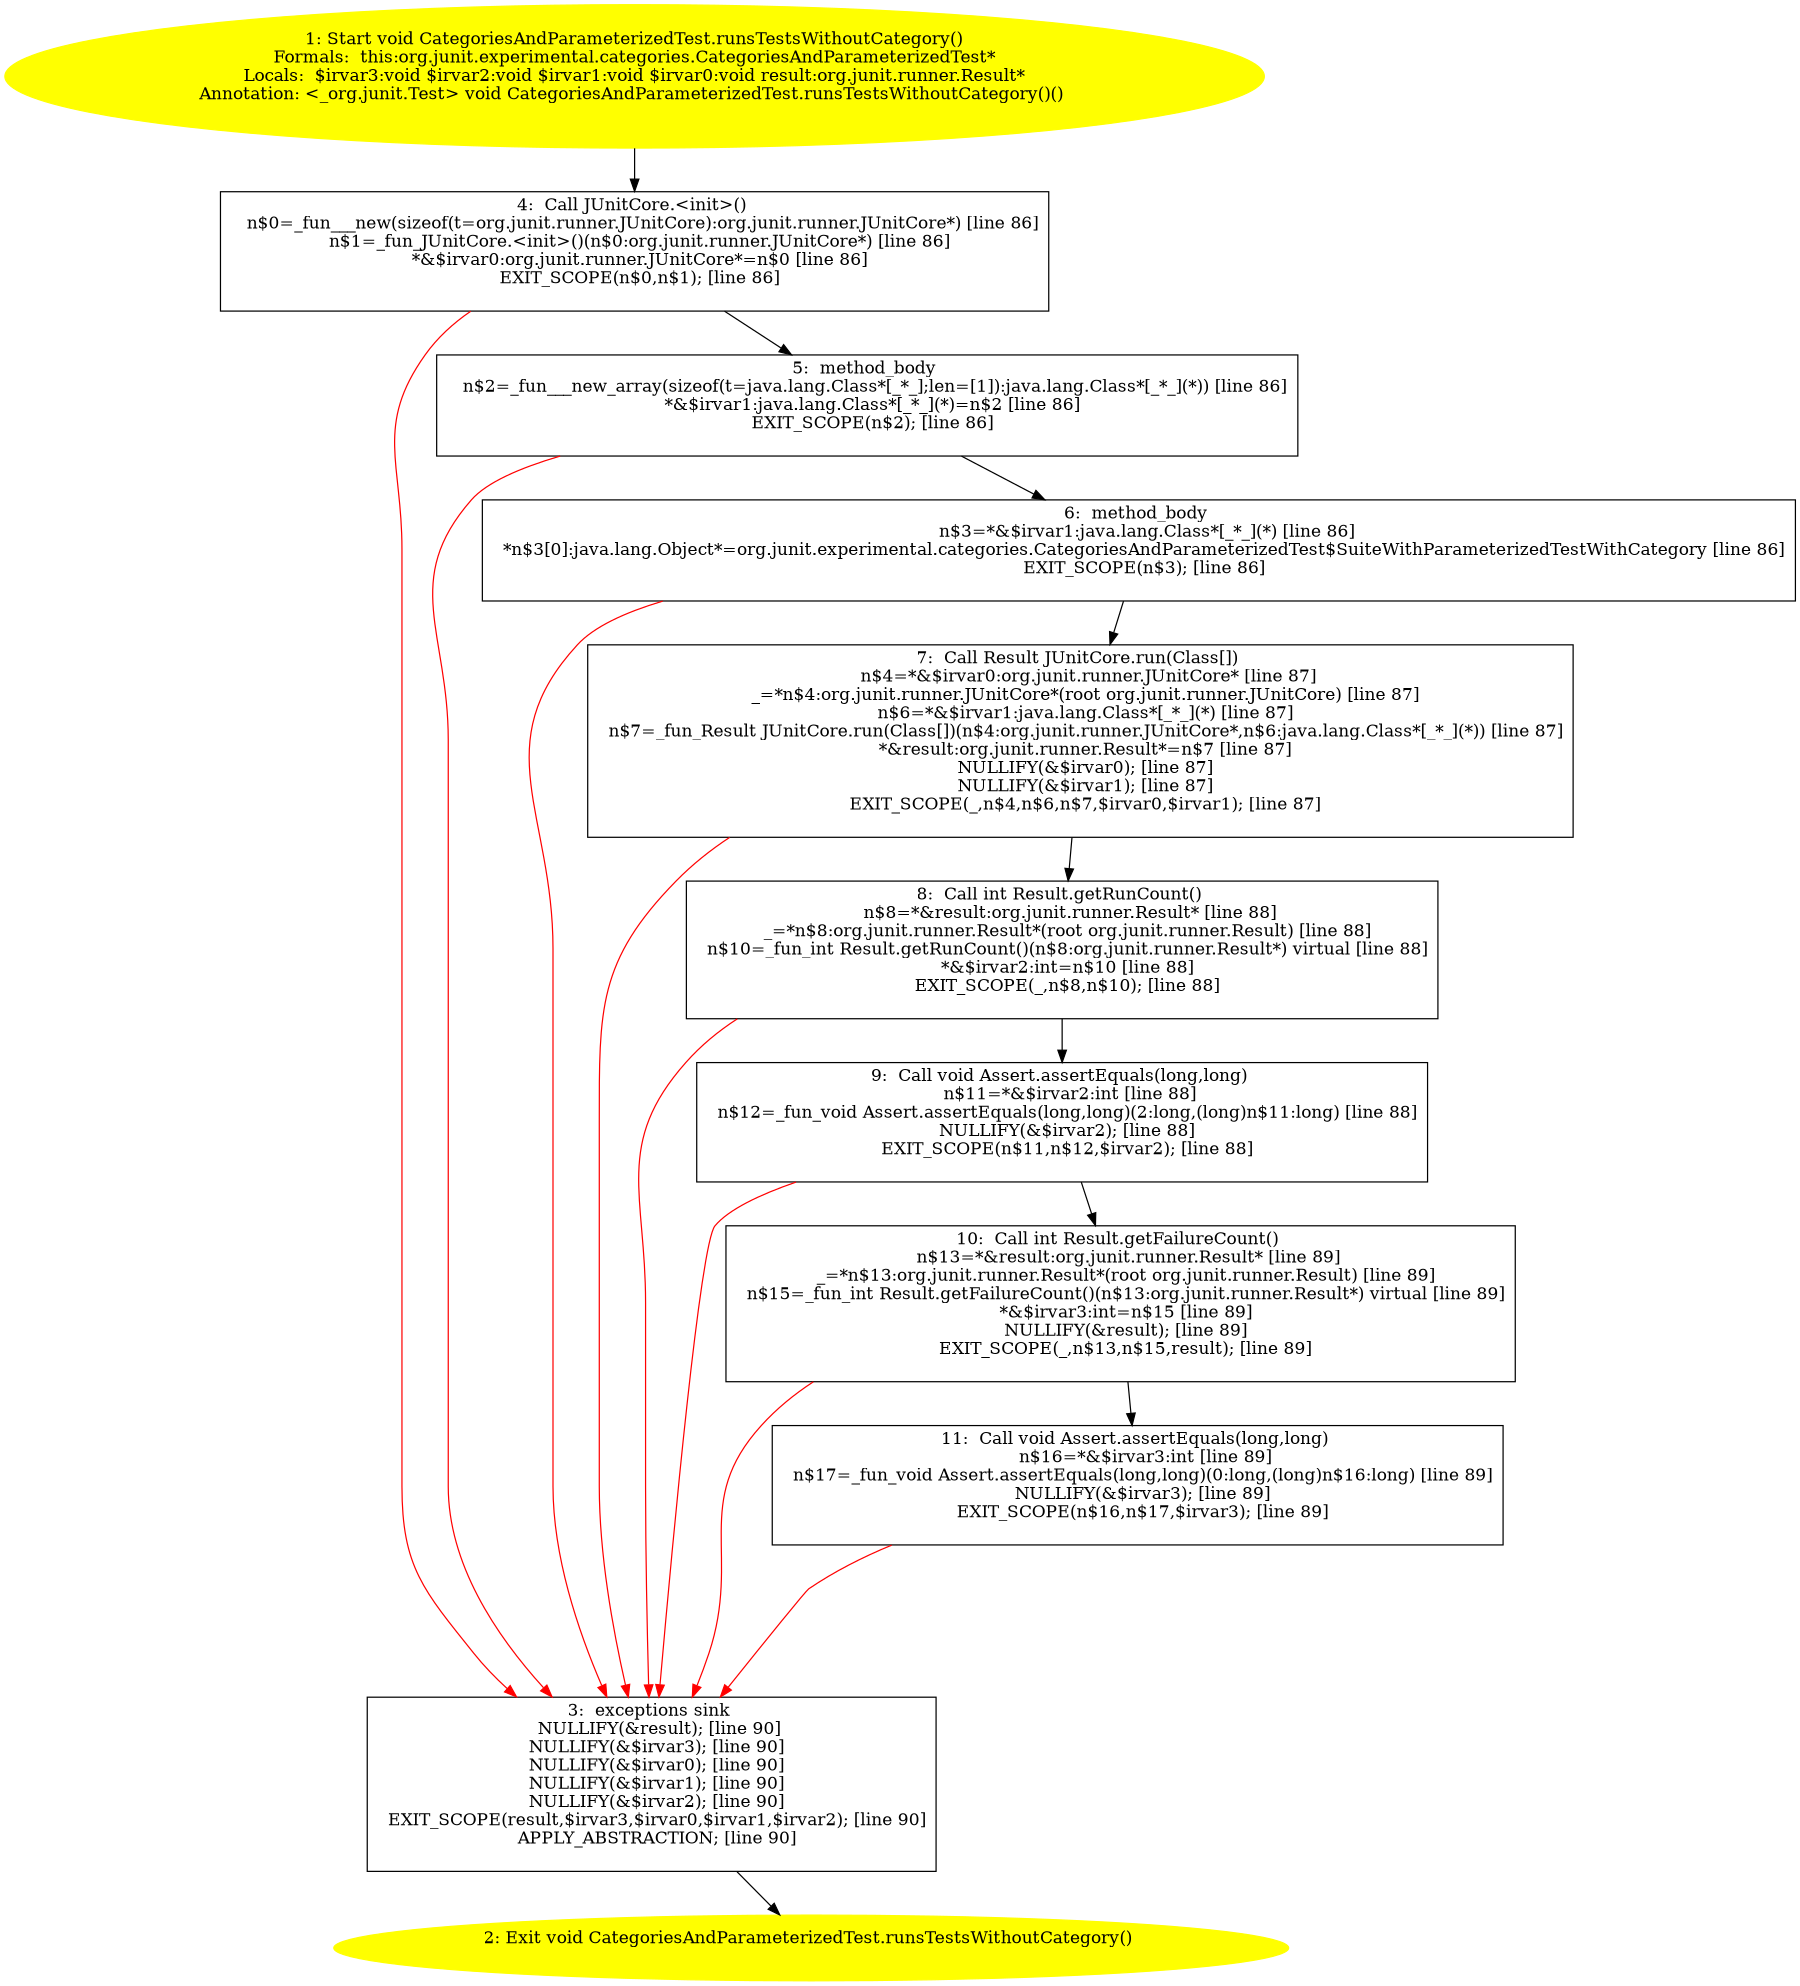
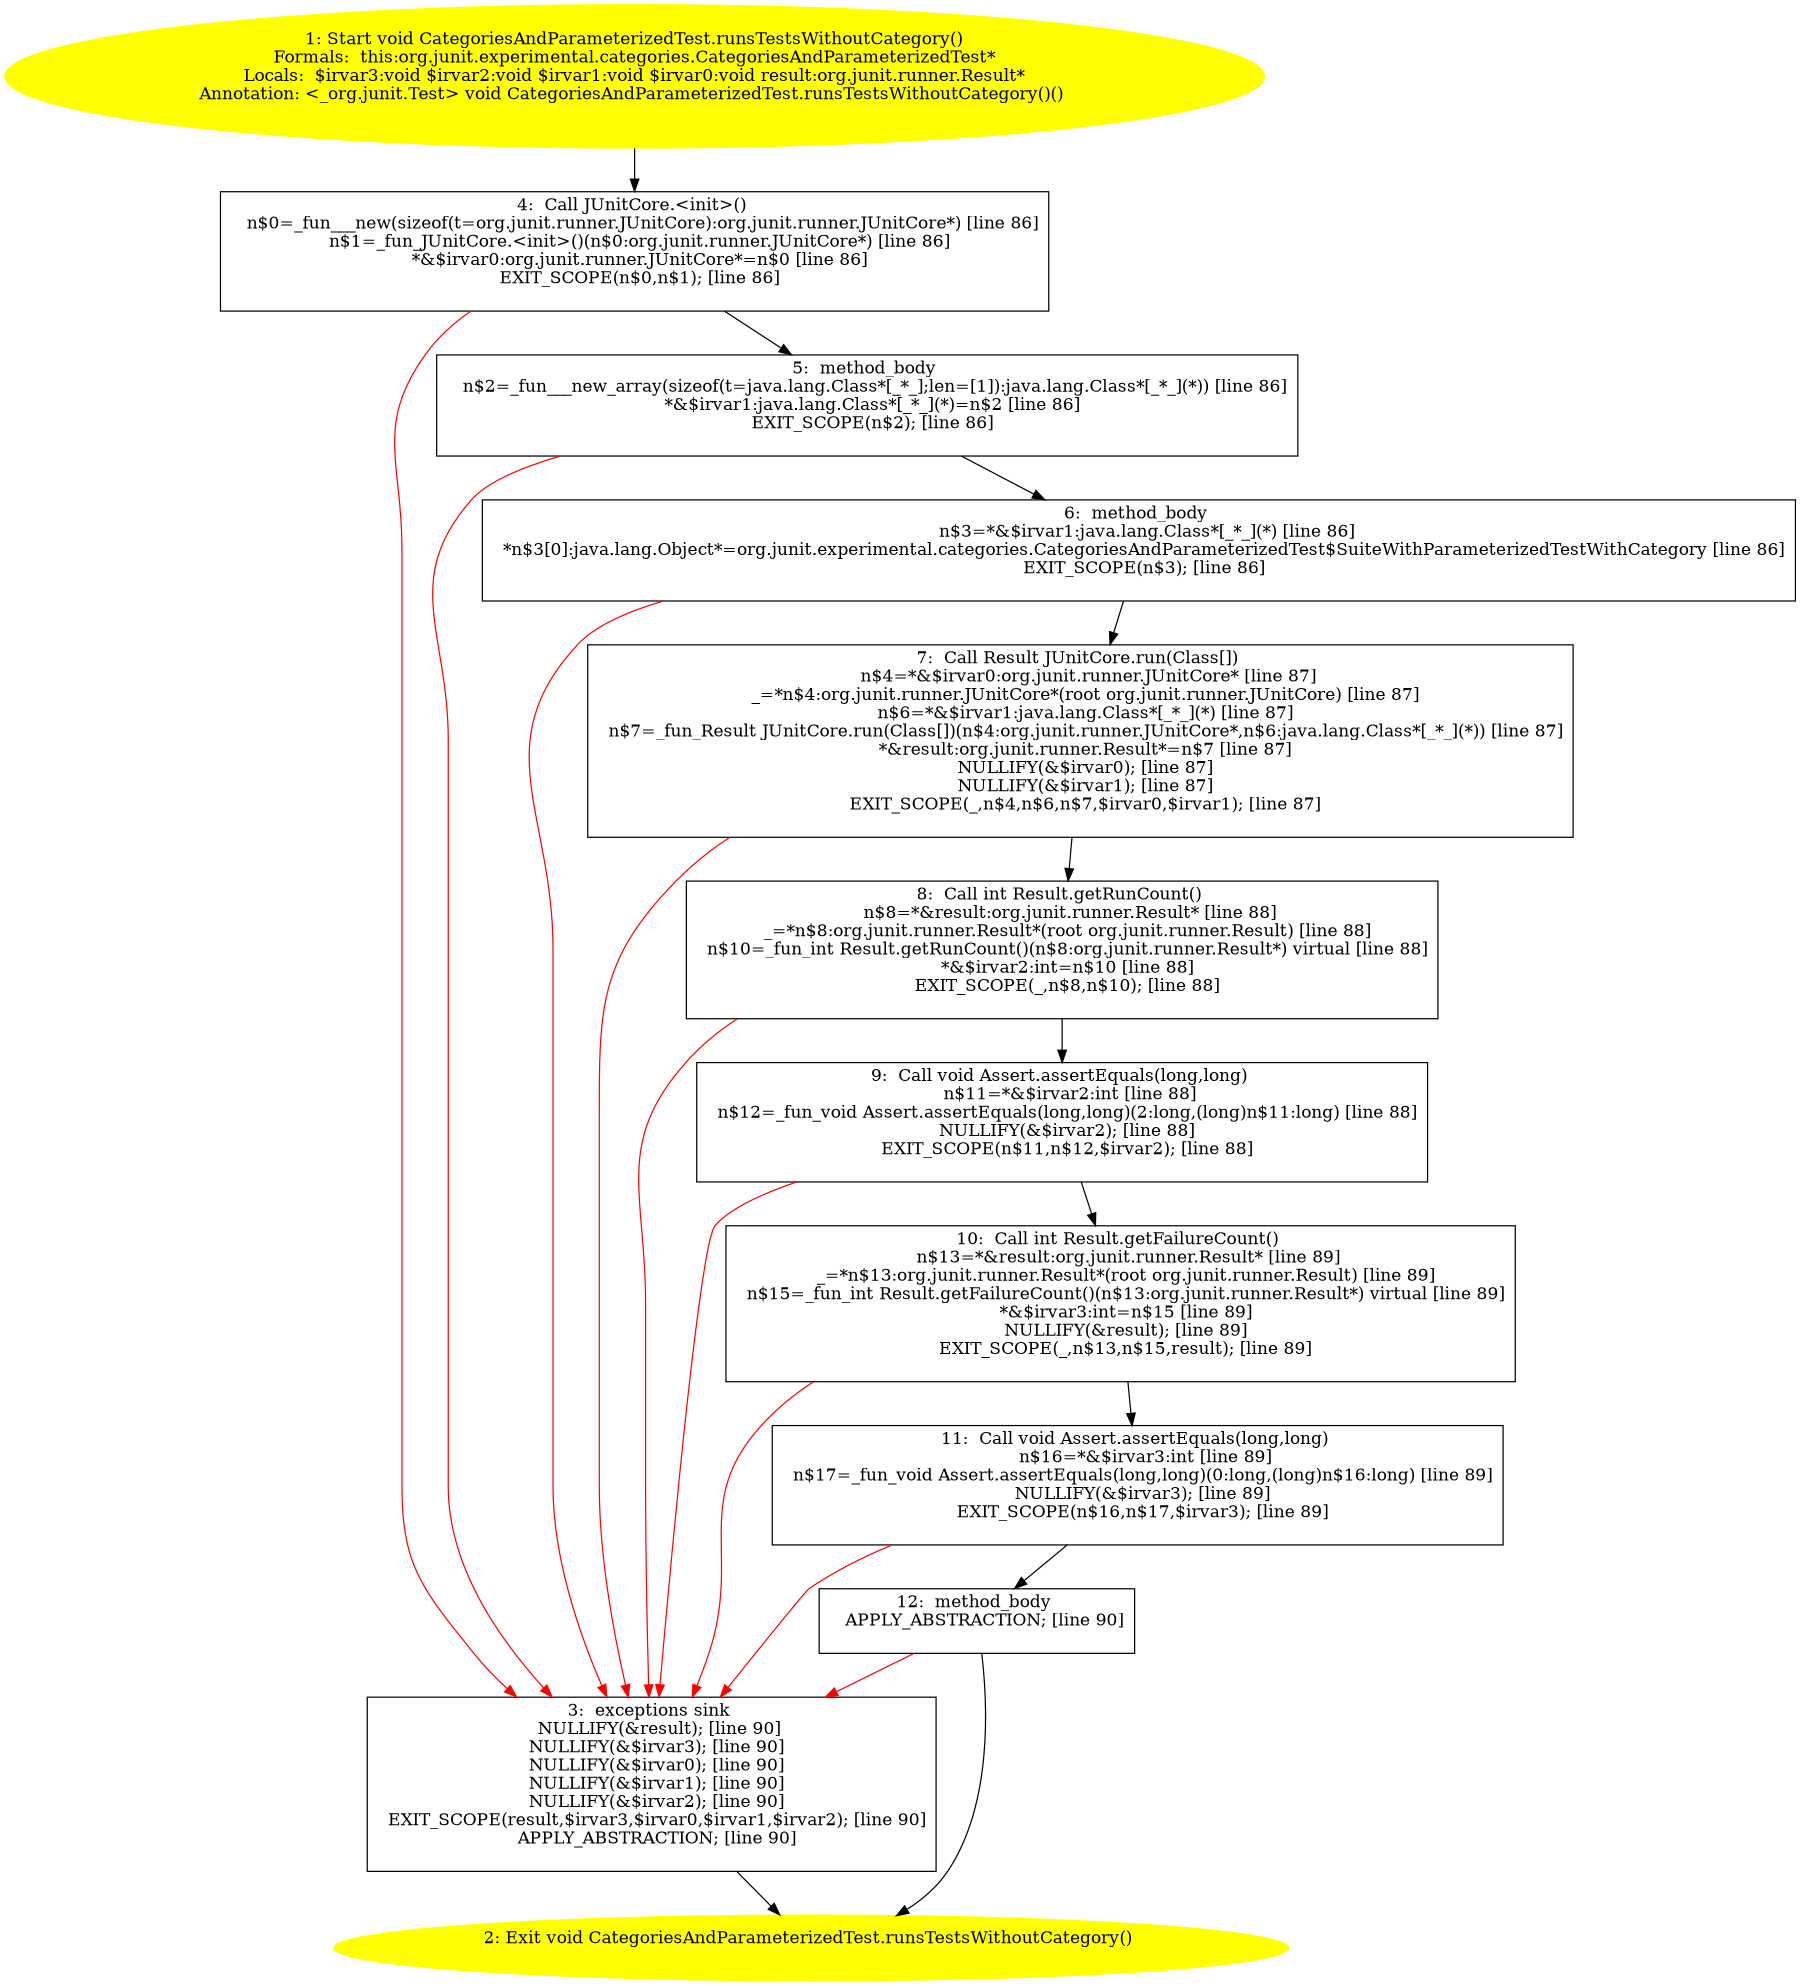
none -> (977, 1621)
